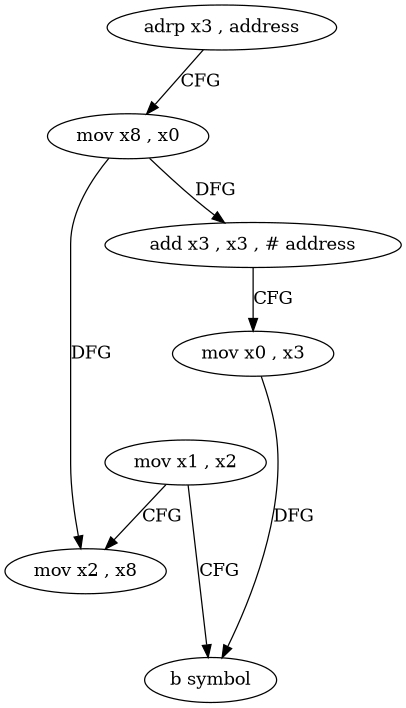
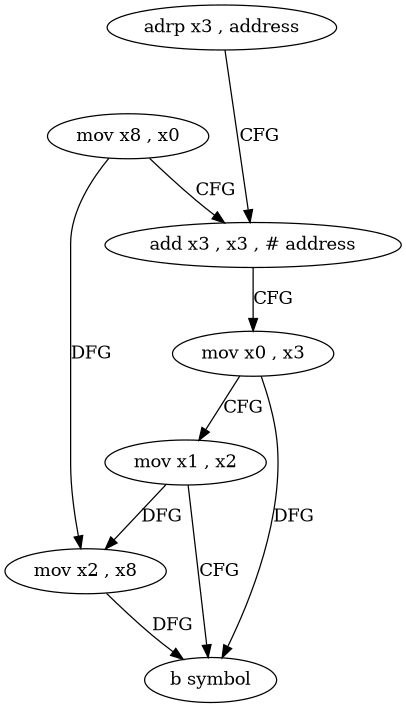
(179, 77) -> (237, 130)
(216, 191) -> (216, 191)
none -> (223, 403)
(162, 517) -> (162, 517)
none -> (139, 624)
